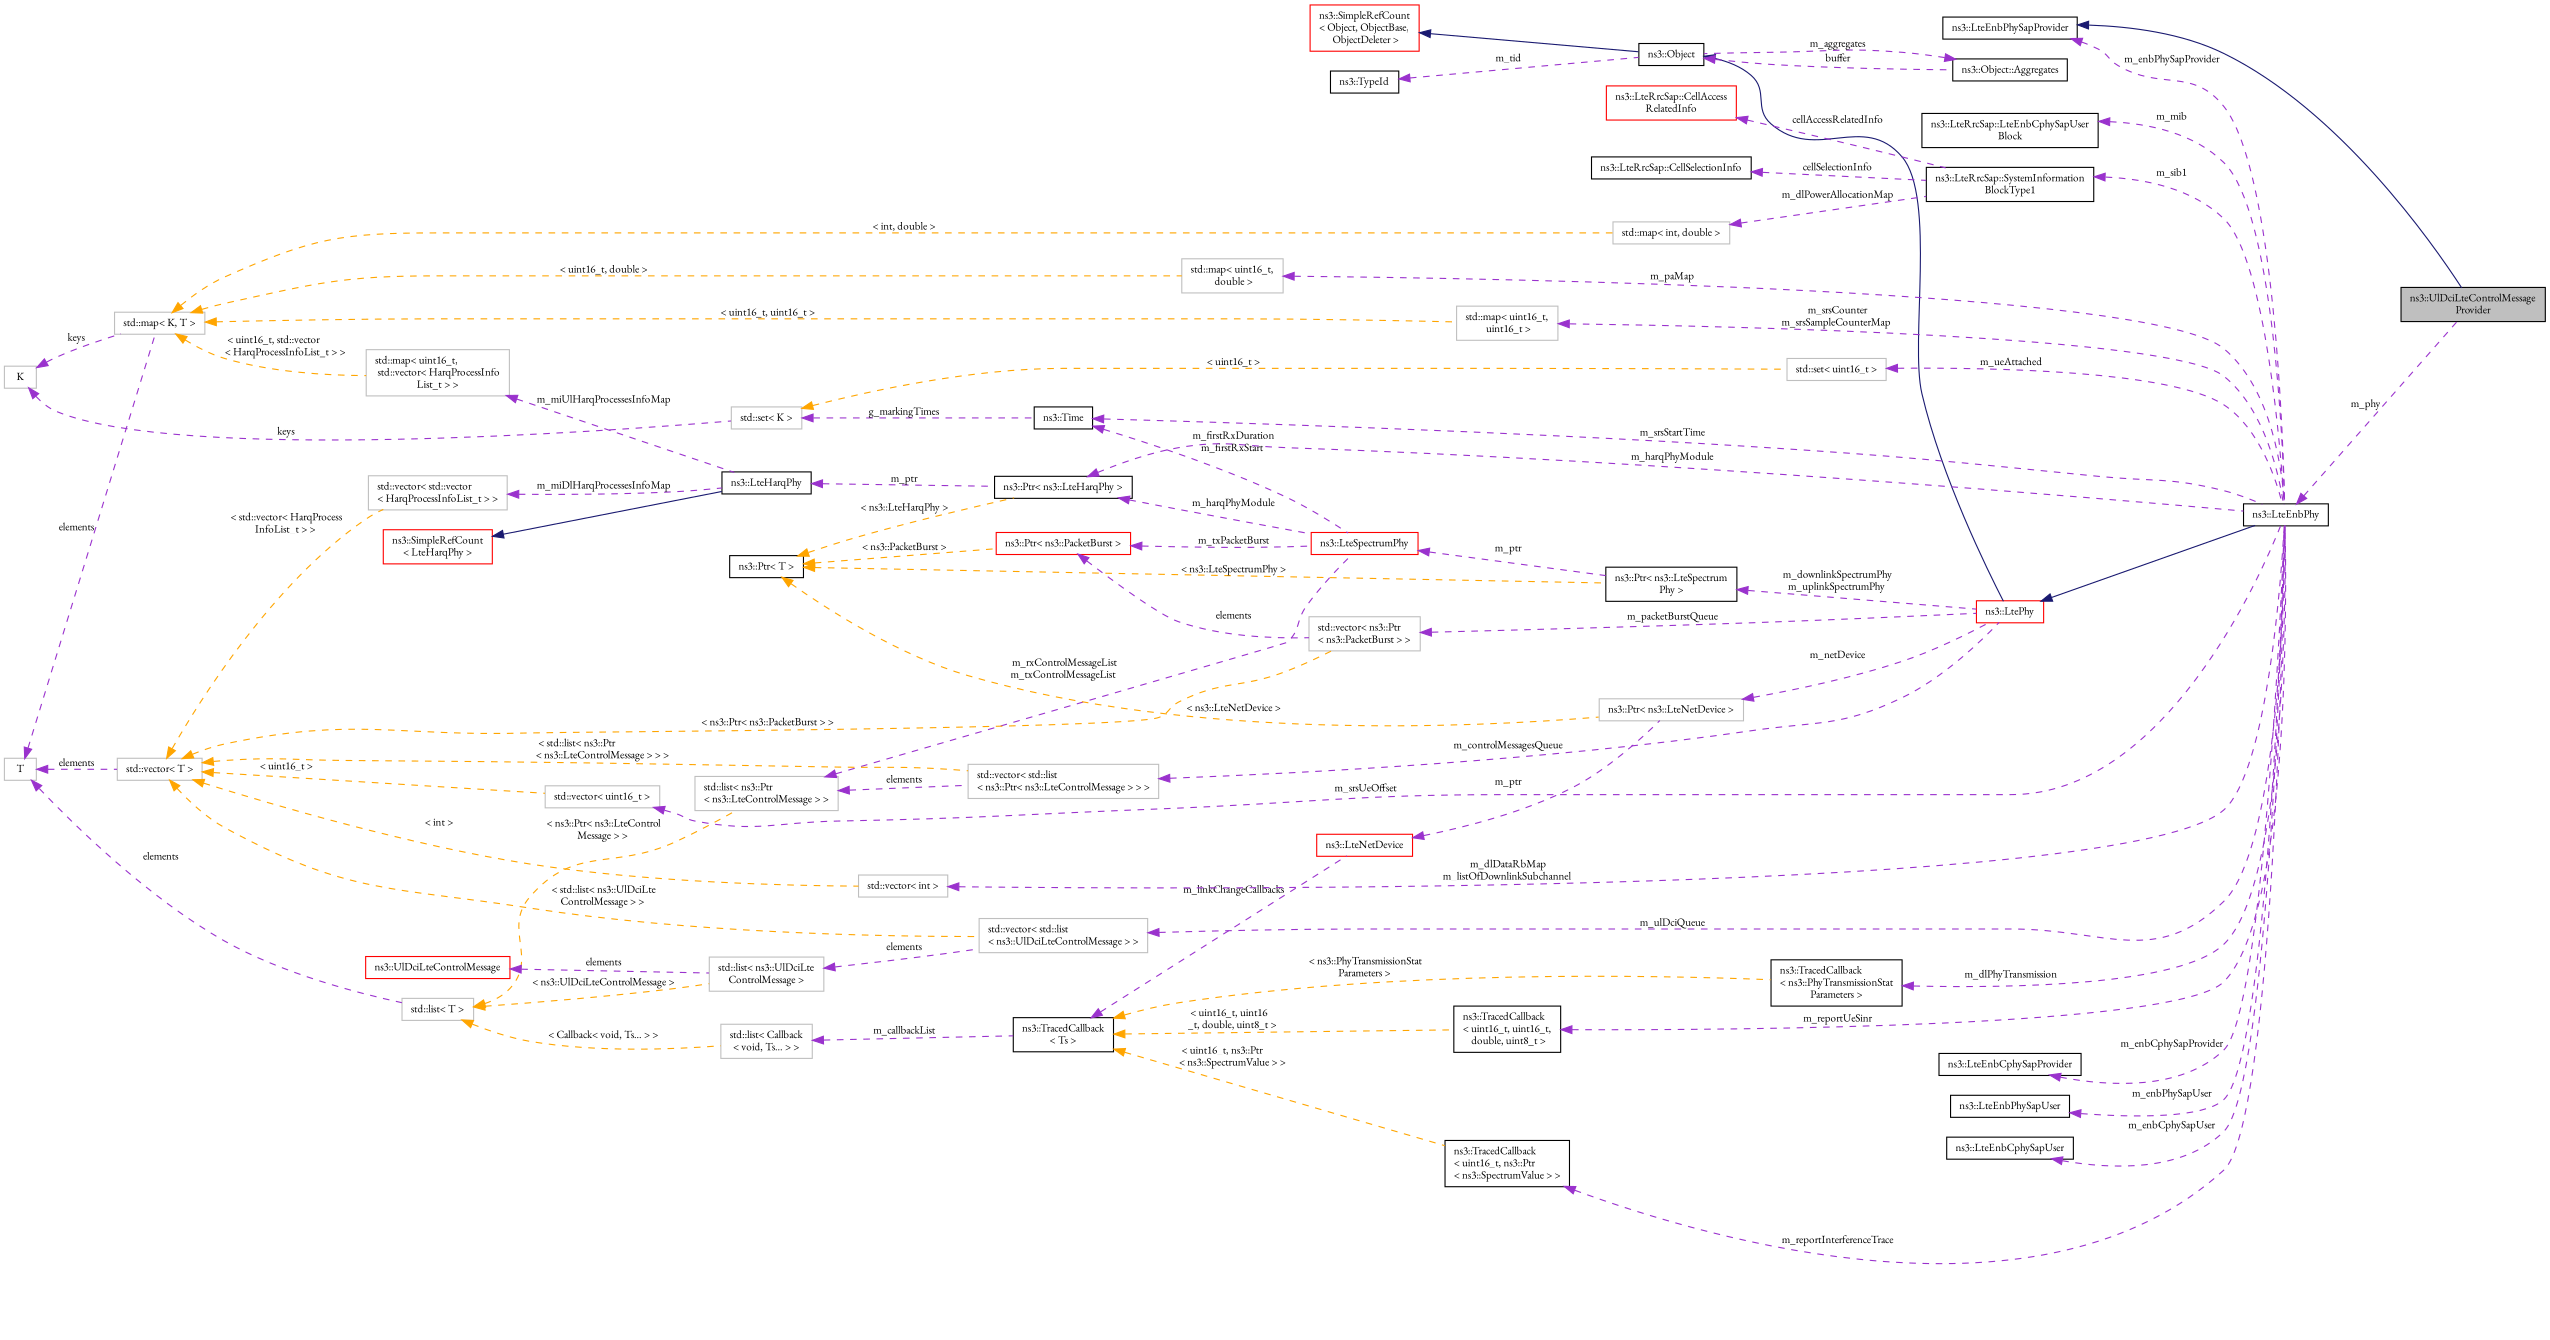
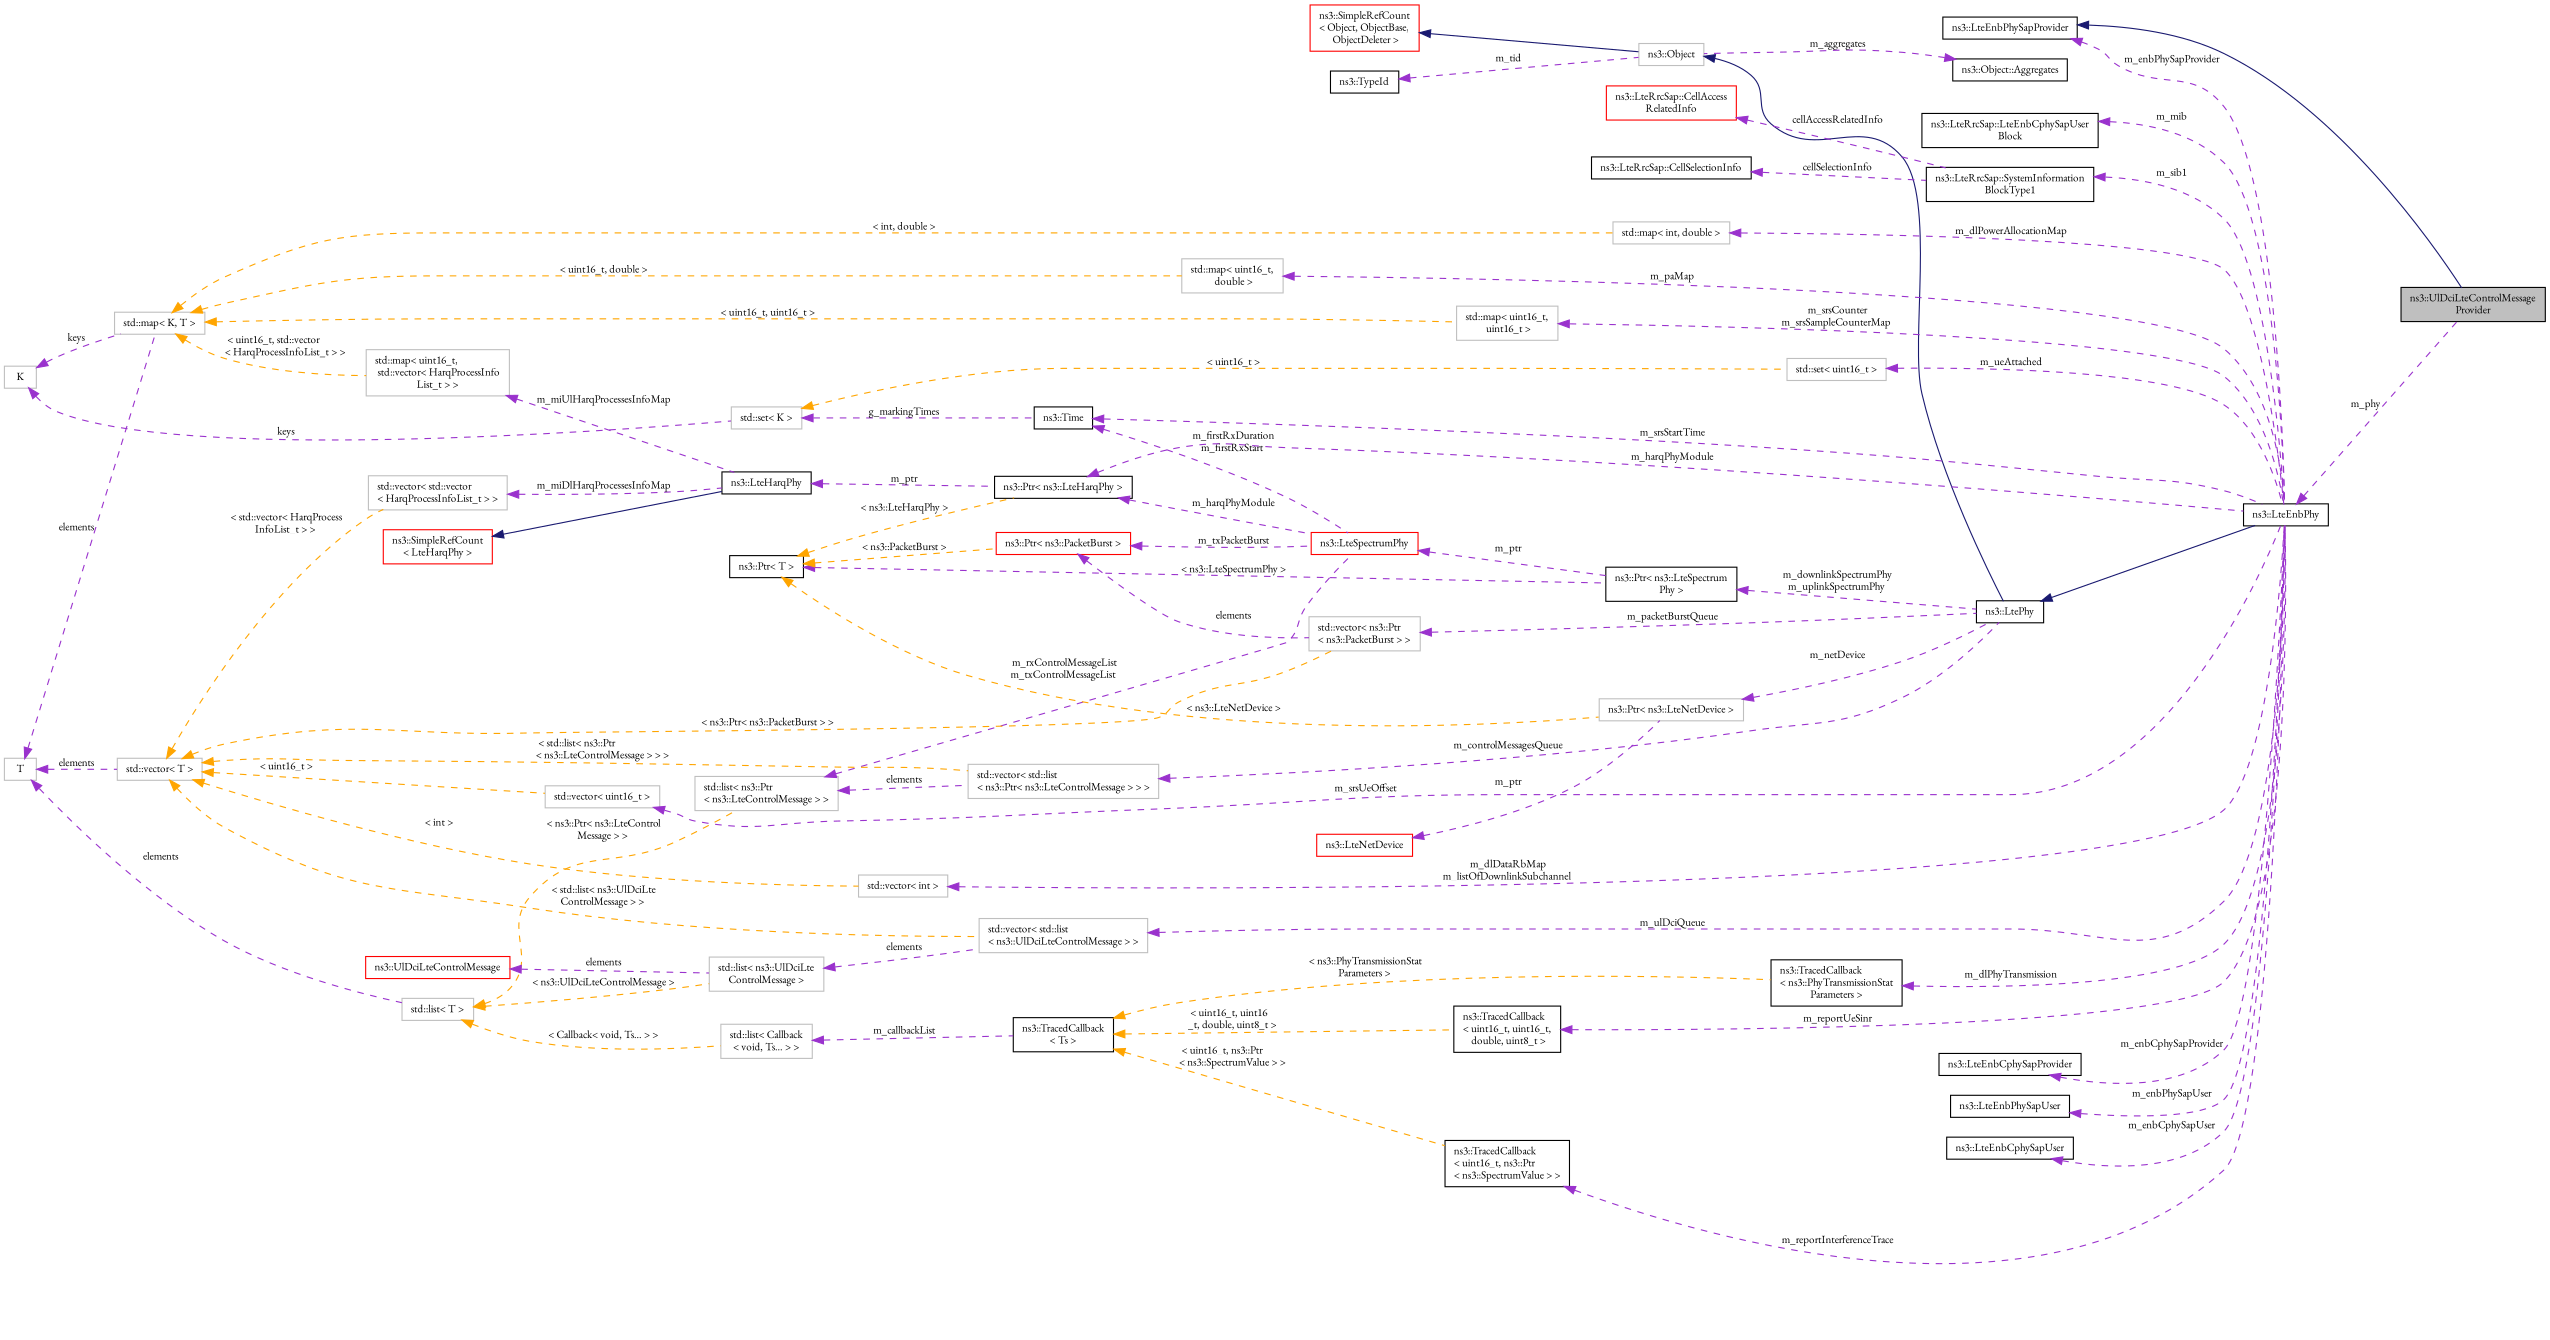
(1671, 55) -> (1671, 55)
(1834, 67) -> none
(1834, 210) -> (2106, 246)
(1210, 575) -> (1210, 575)
(2010, 612) -> (2010, 612)
(1217, 938) -> none
